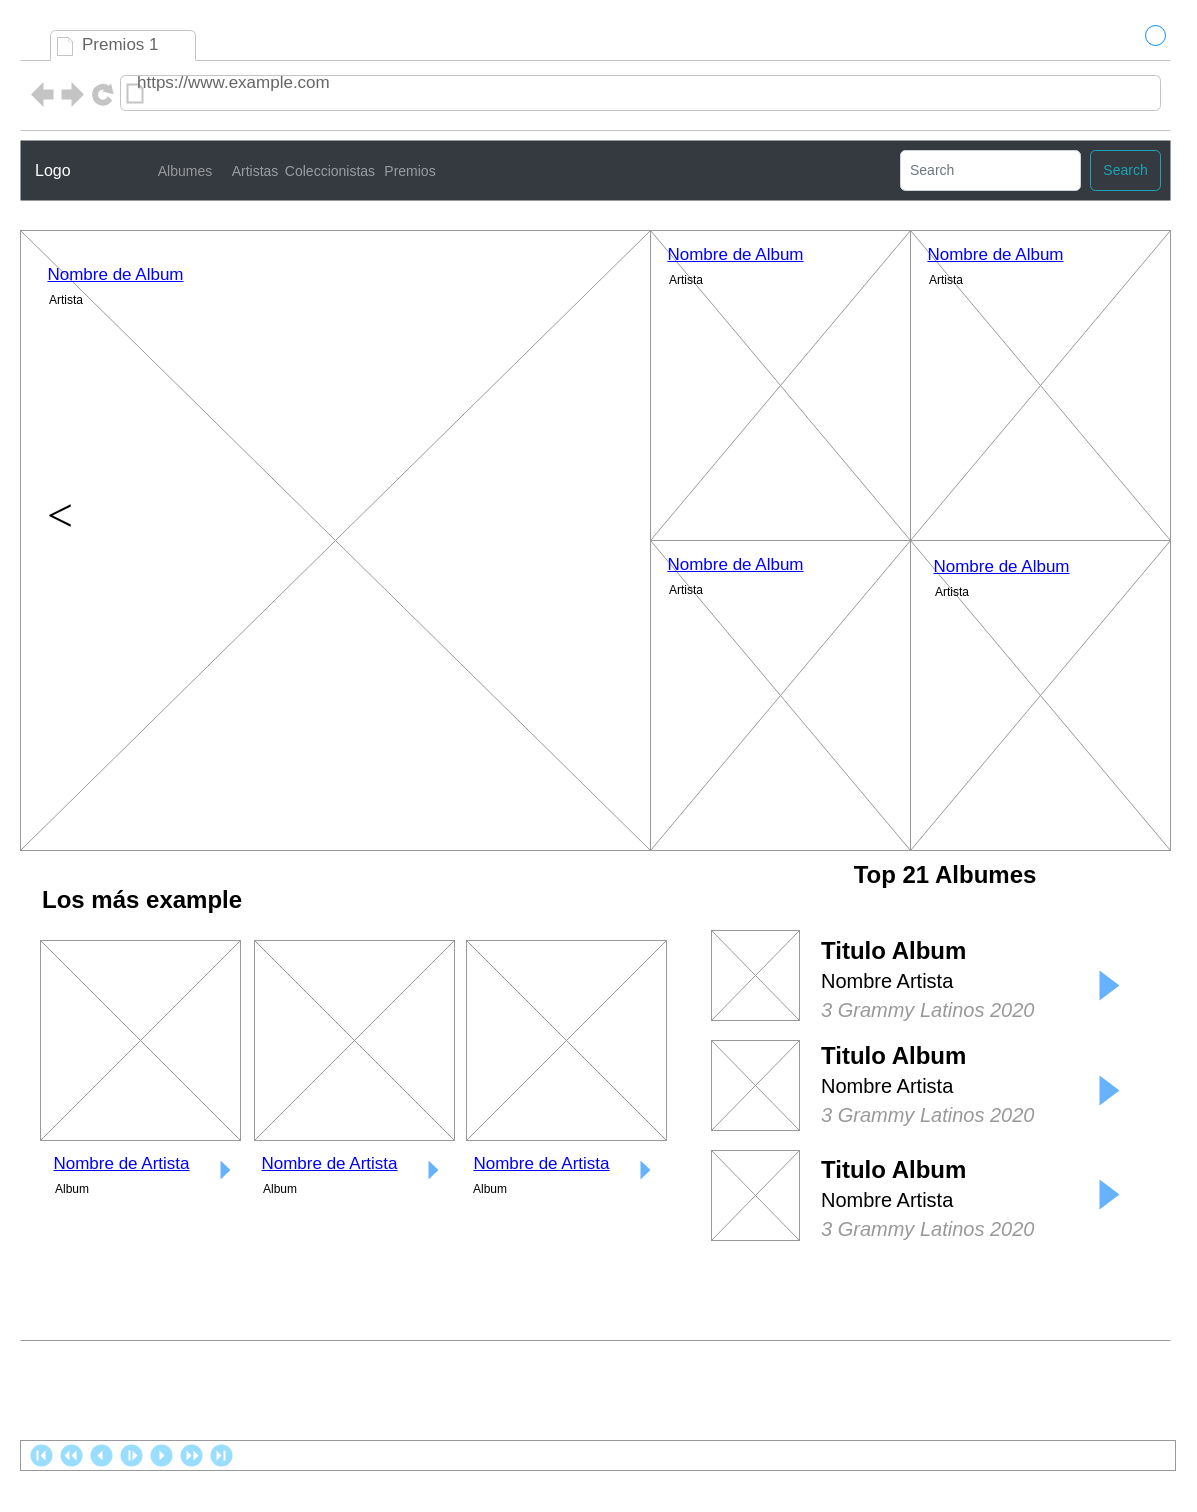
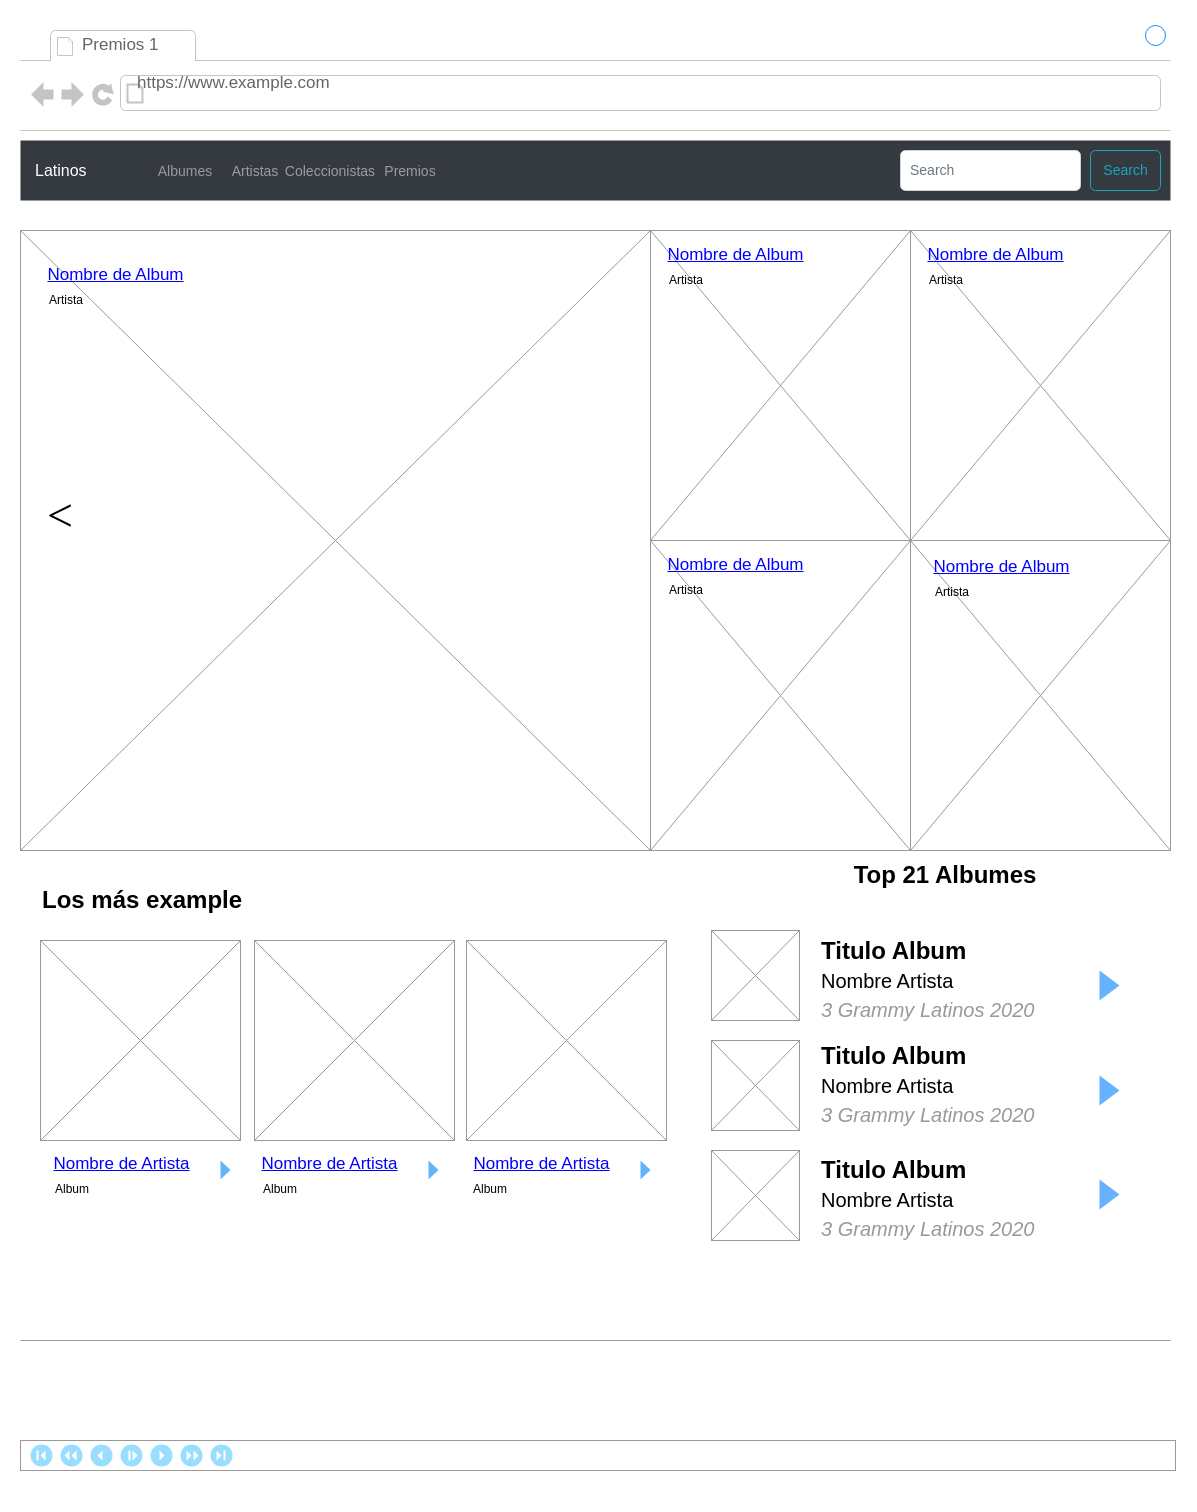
(53, 171) -> (65, 171)
